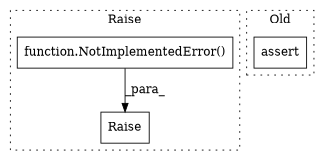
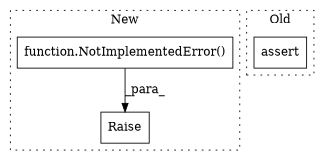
(125, 20) -> (125, 20)
